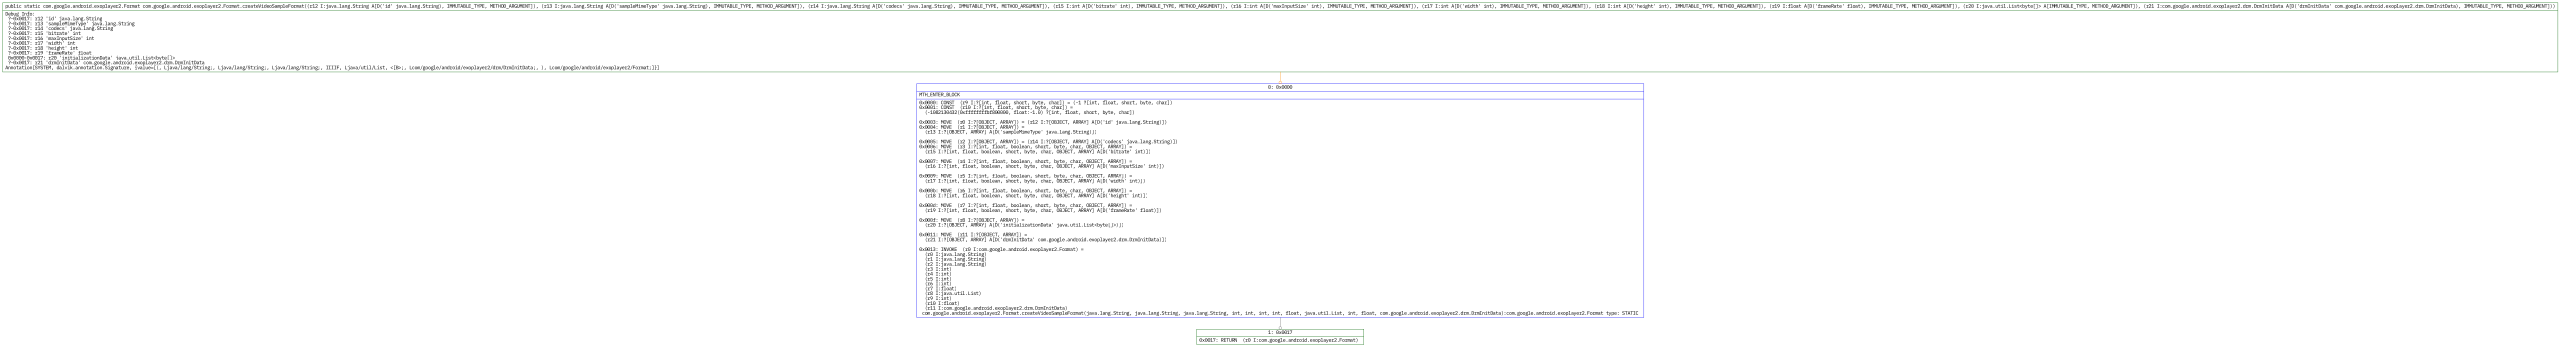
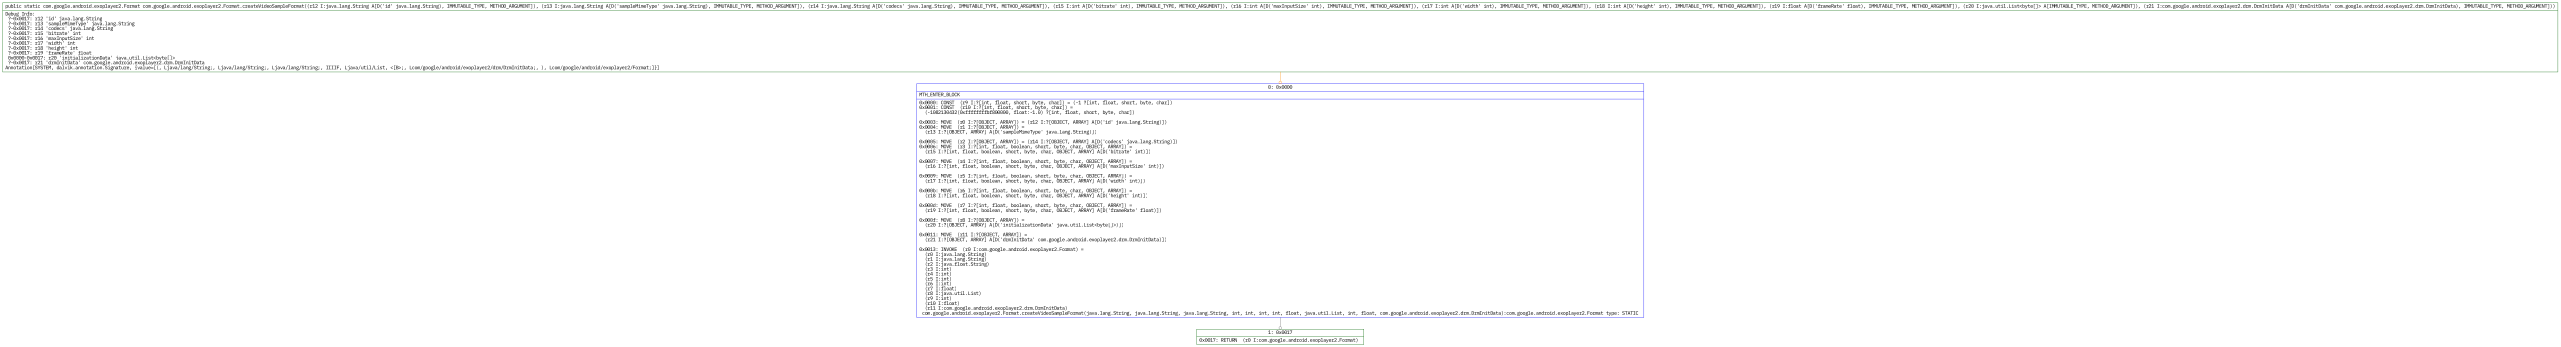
(953, 264) -> (954, 264)
